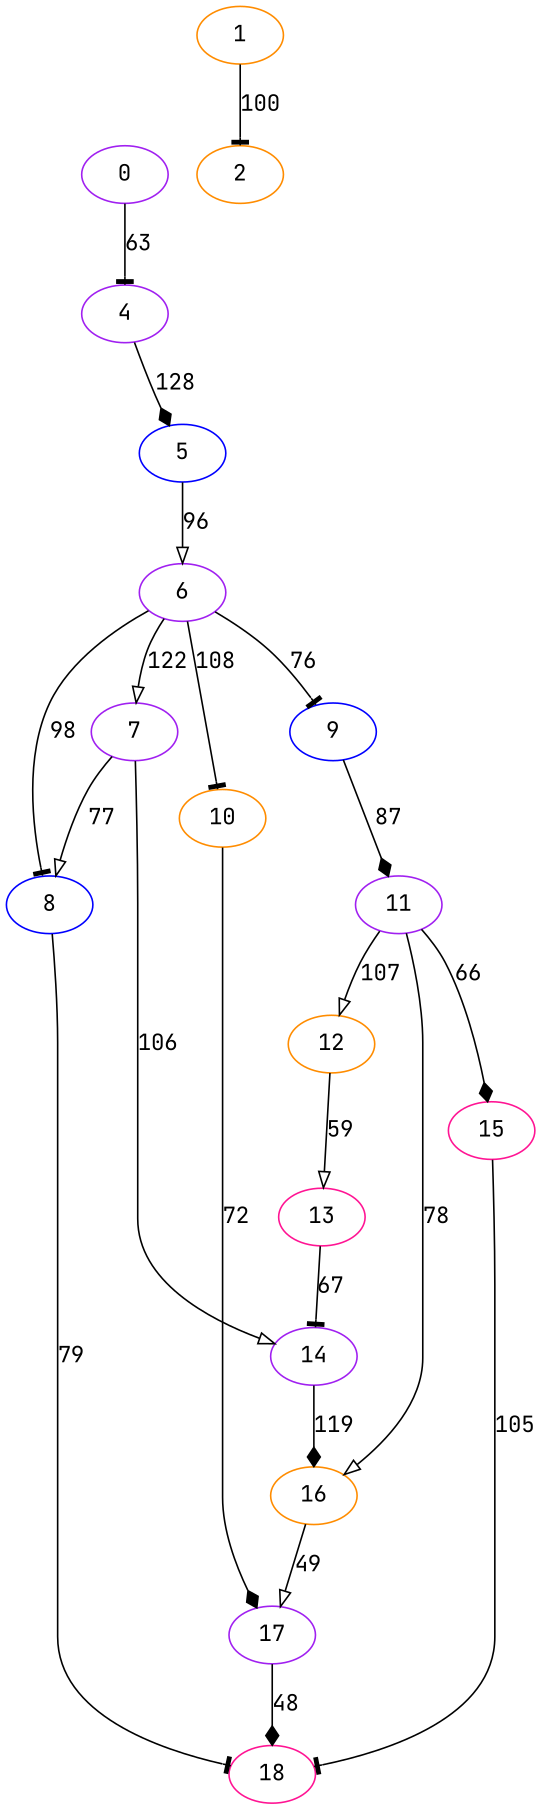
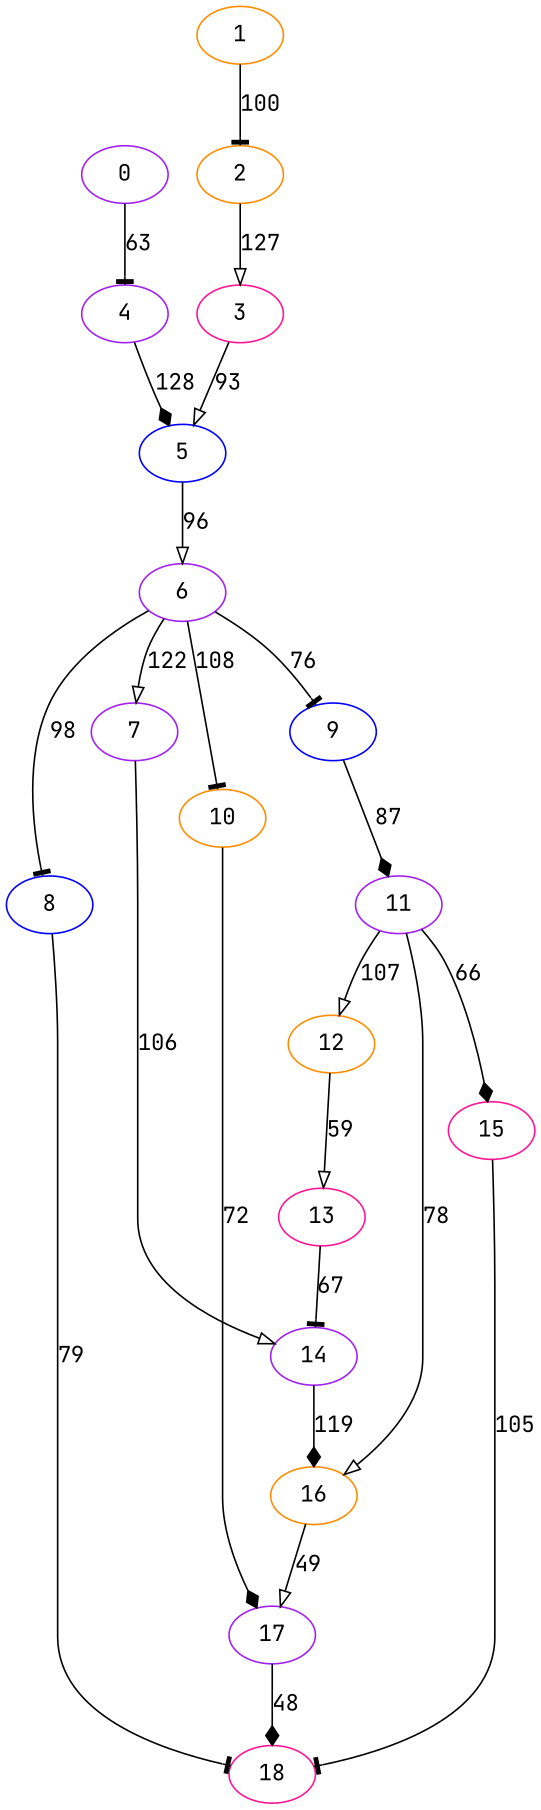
none -> (240, 314)
(80, 805) -> none
